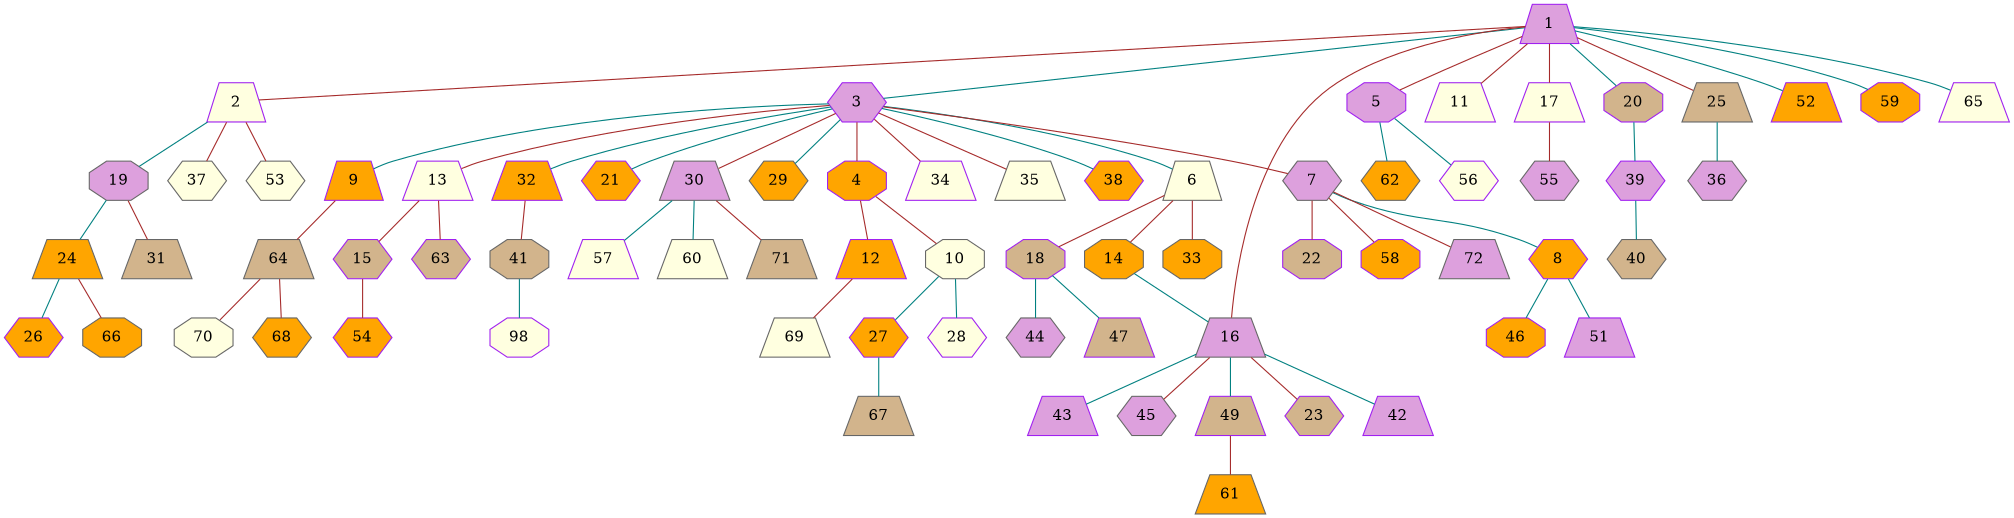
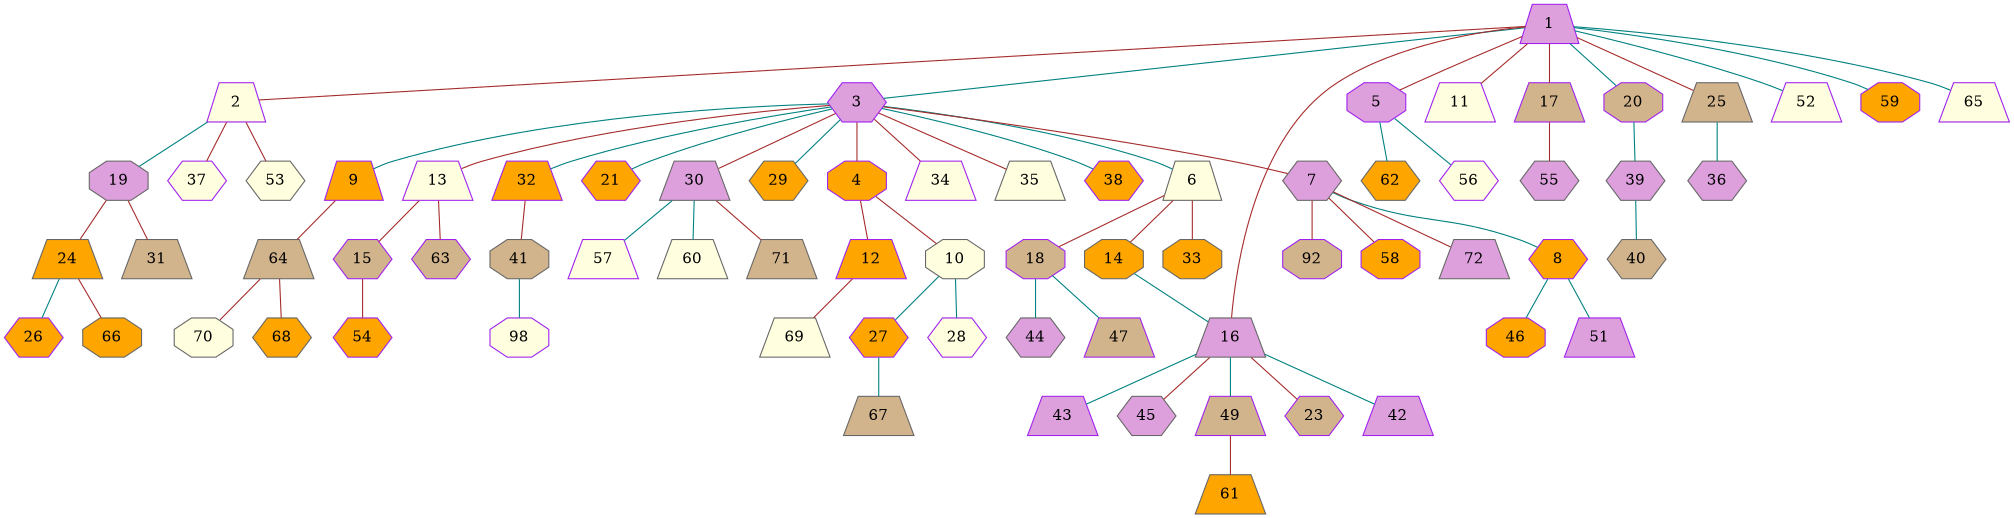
(1549, 102) -> (1549, 102)
(1806, 102) -> (1806, 102)
(197, 181) -> (197, 181)
(1636, 181) -> (1636, 181)
(93, 220) -> (93, 220)
(1312, 259) -> (1312, 259)
